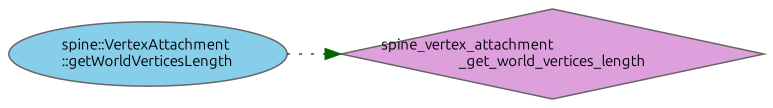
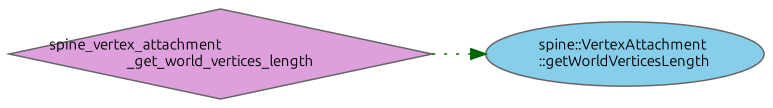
(306, 54) -> (451, 54)
